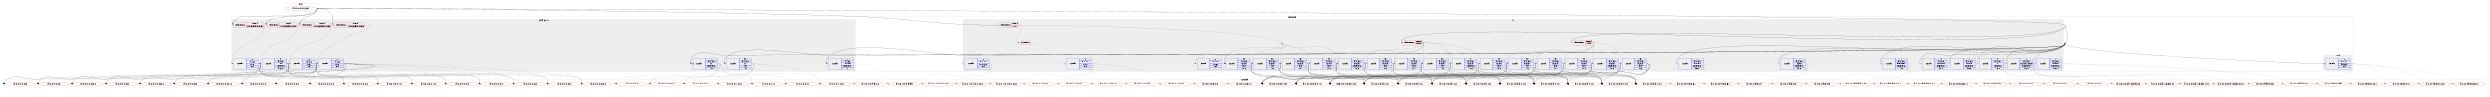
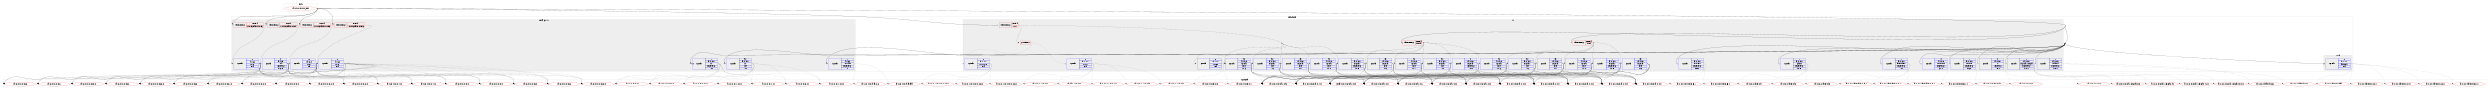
(1074, 84) -> (1074, 84)
(2060, 84) -> none
(2401, 84) -> (2401, 84)
